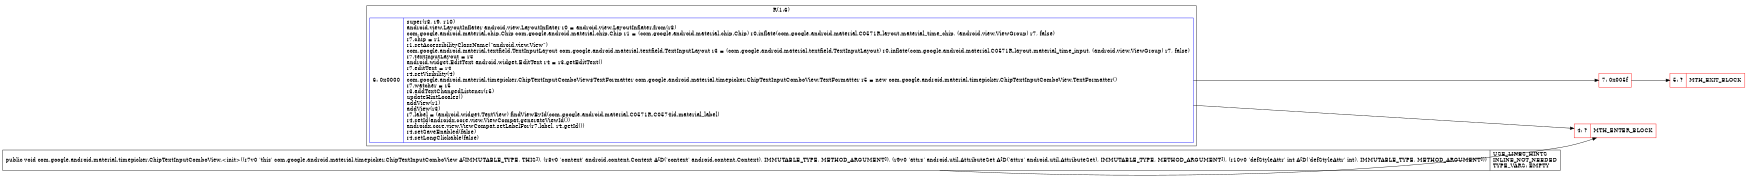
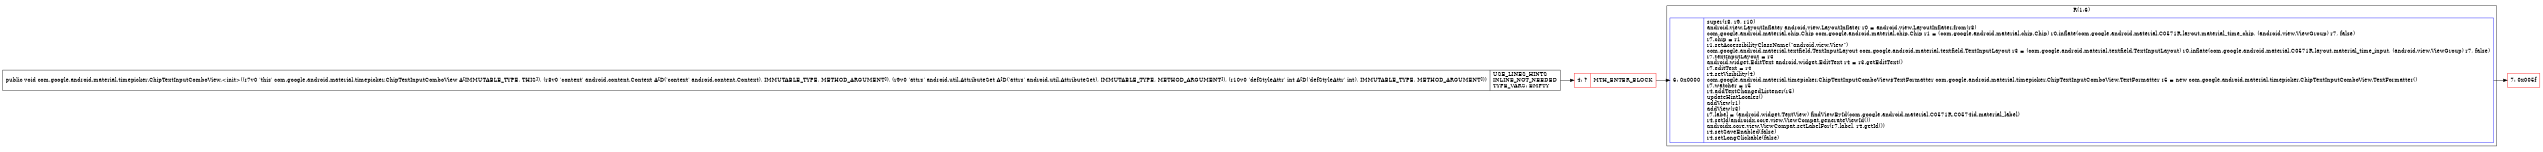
(1707, 80) -> none
(450, 92) -> (1751, 92)
(1382, 117) -> (1661, 80)
